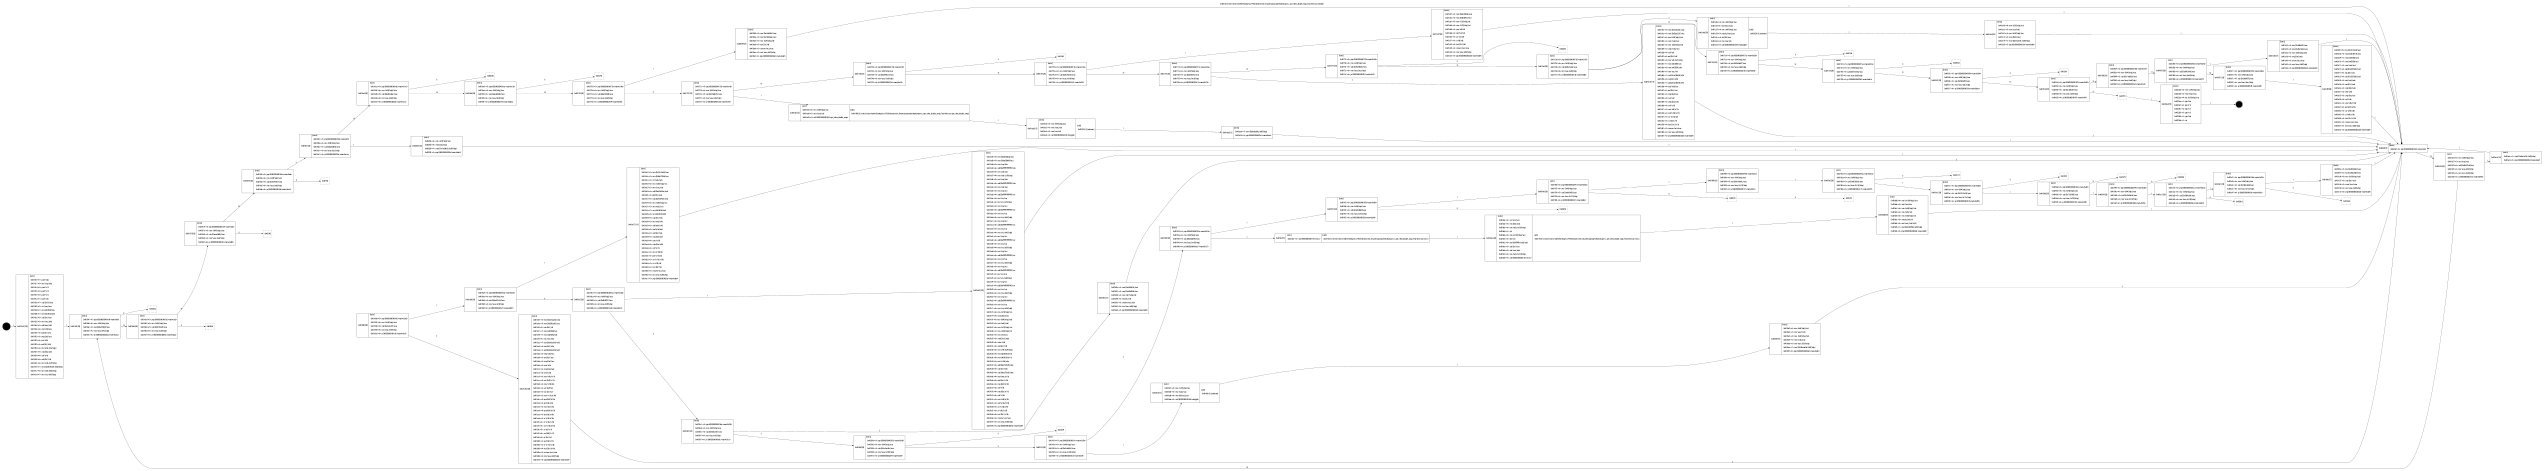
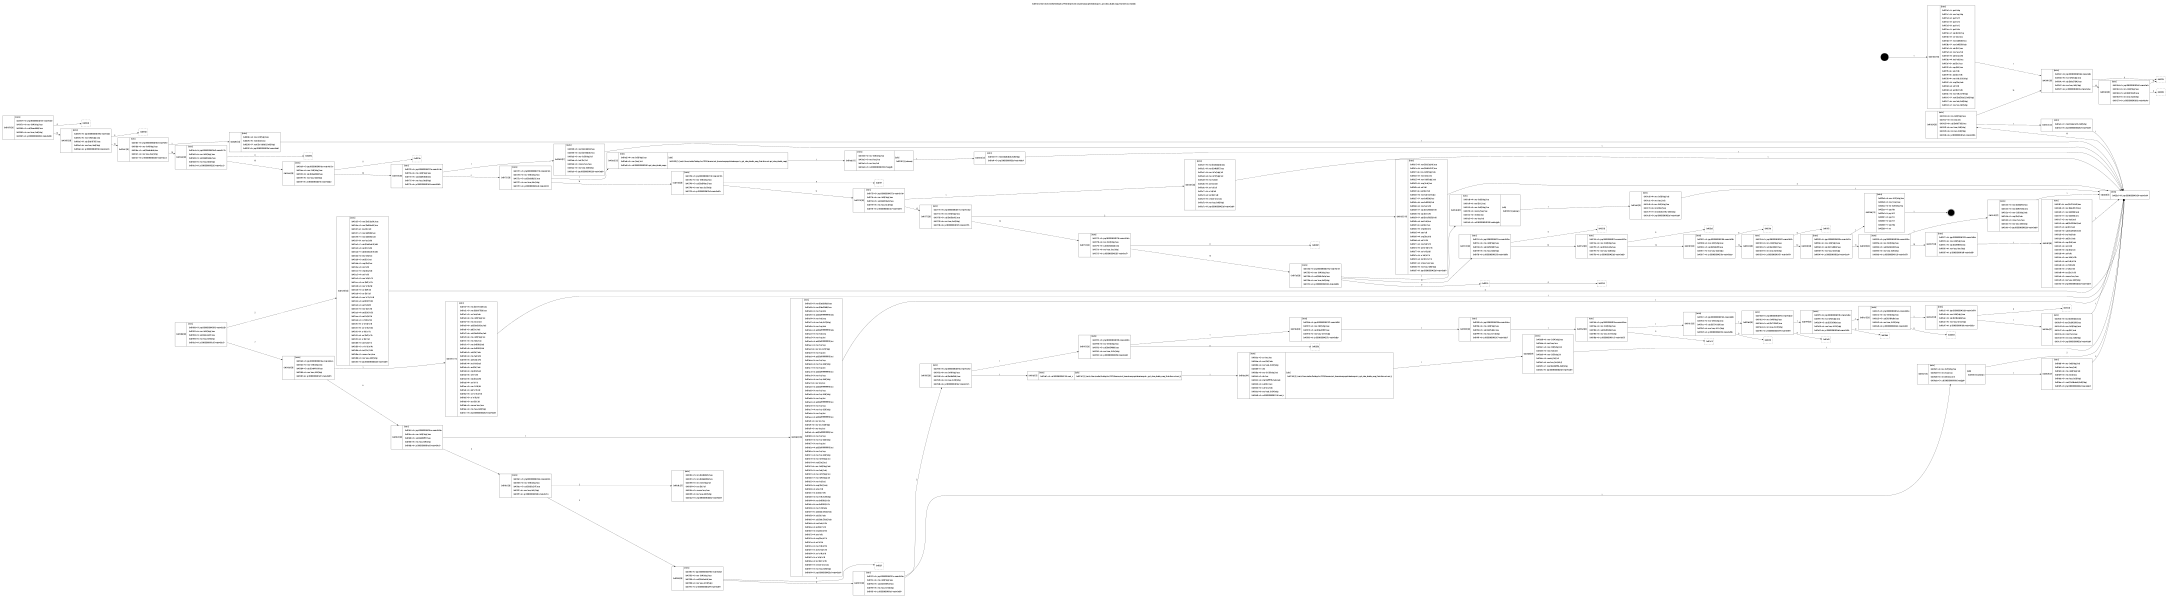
(2143, 99) -> (1857, 231)
(1726, 161) -> (2105, 332)
(1658, 195) -> (1410, 287)
(197, 283) -> (2153, 82)
